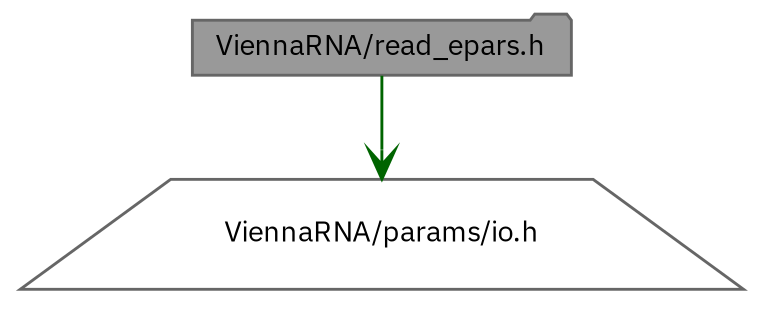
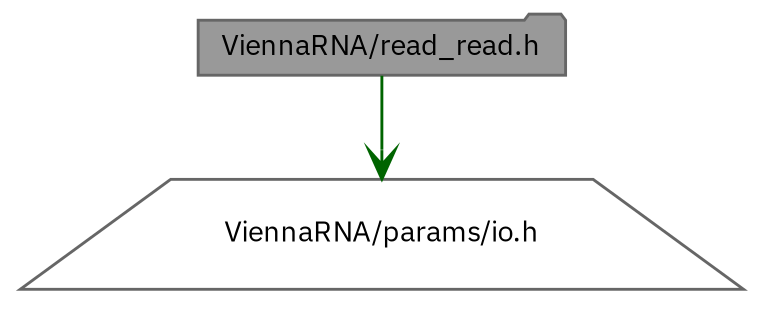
(382, 48) -> (382, 48)
